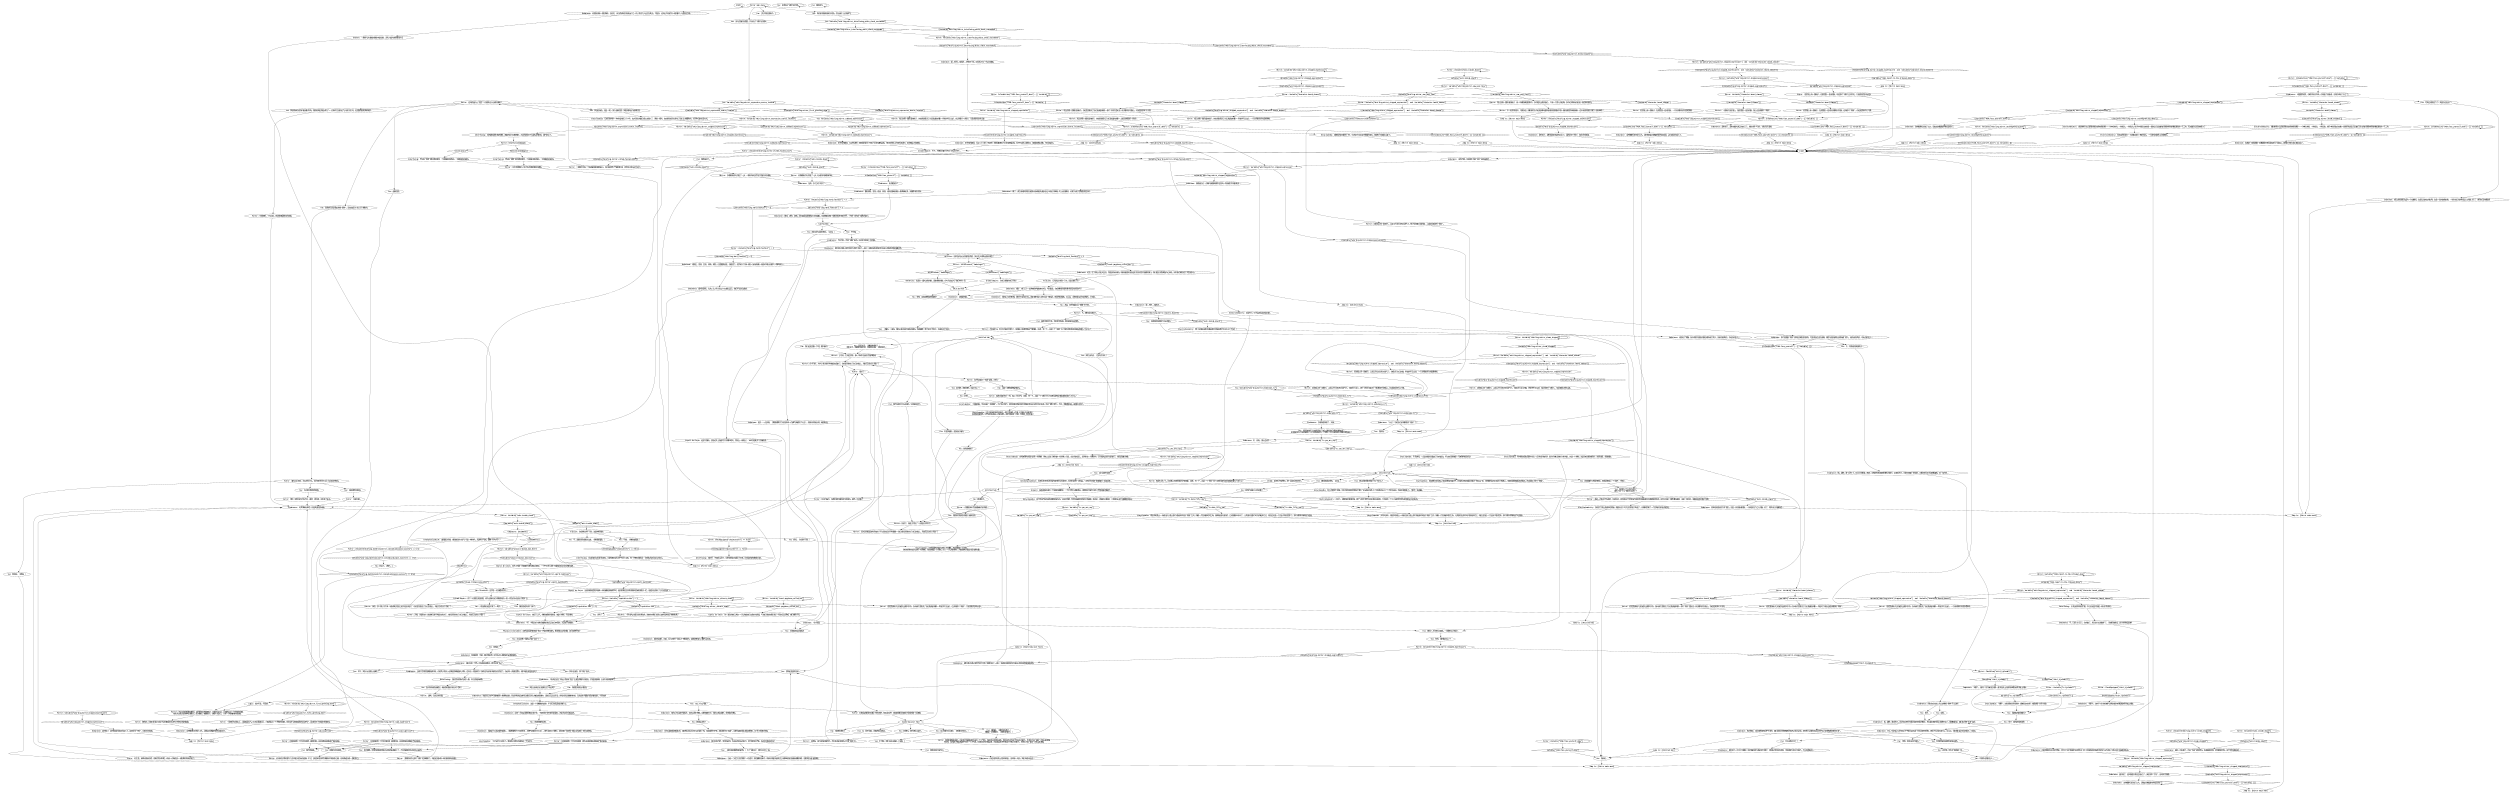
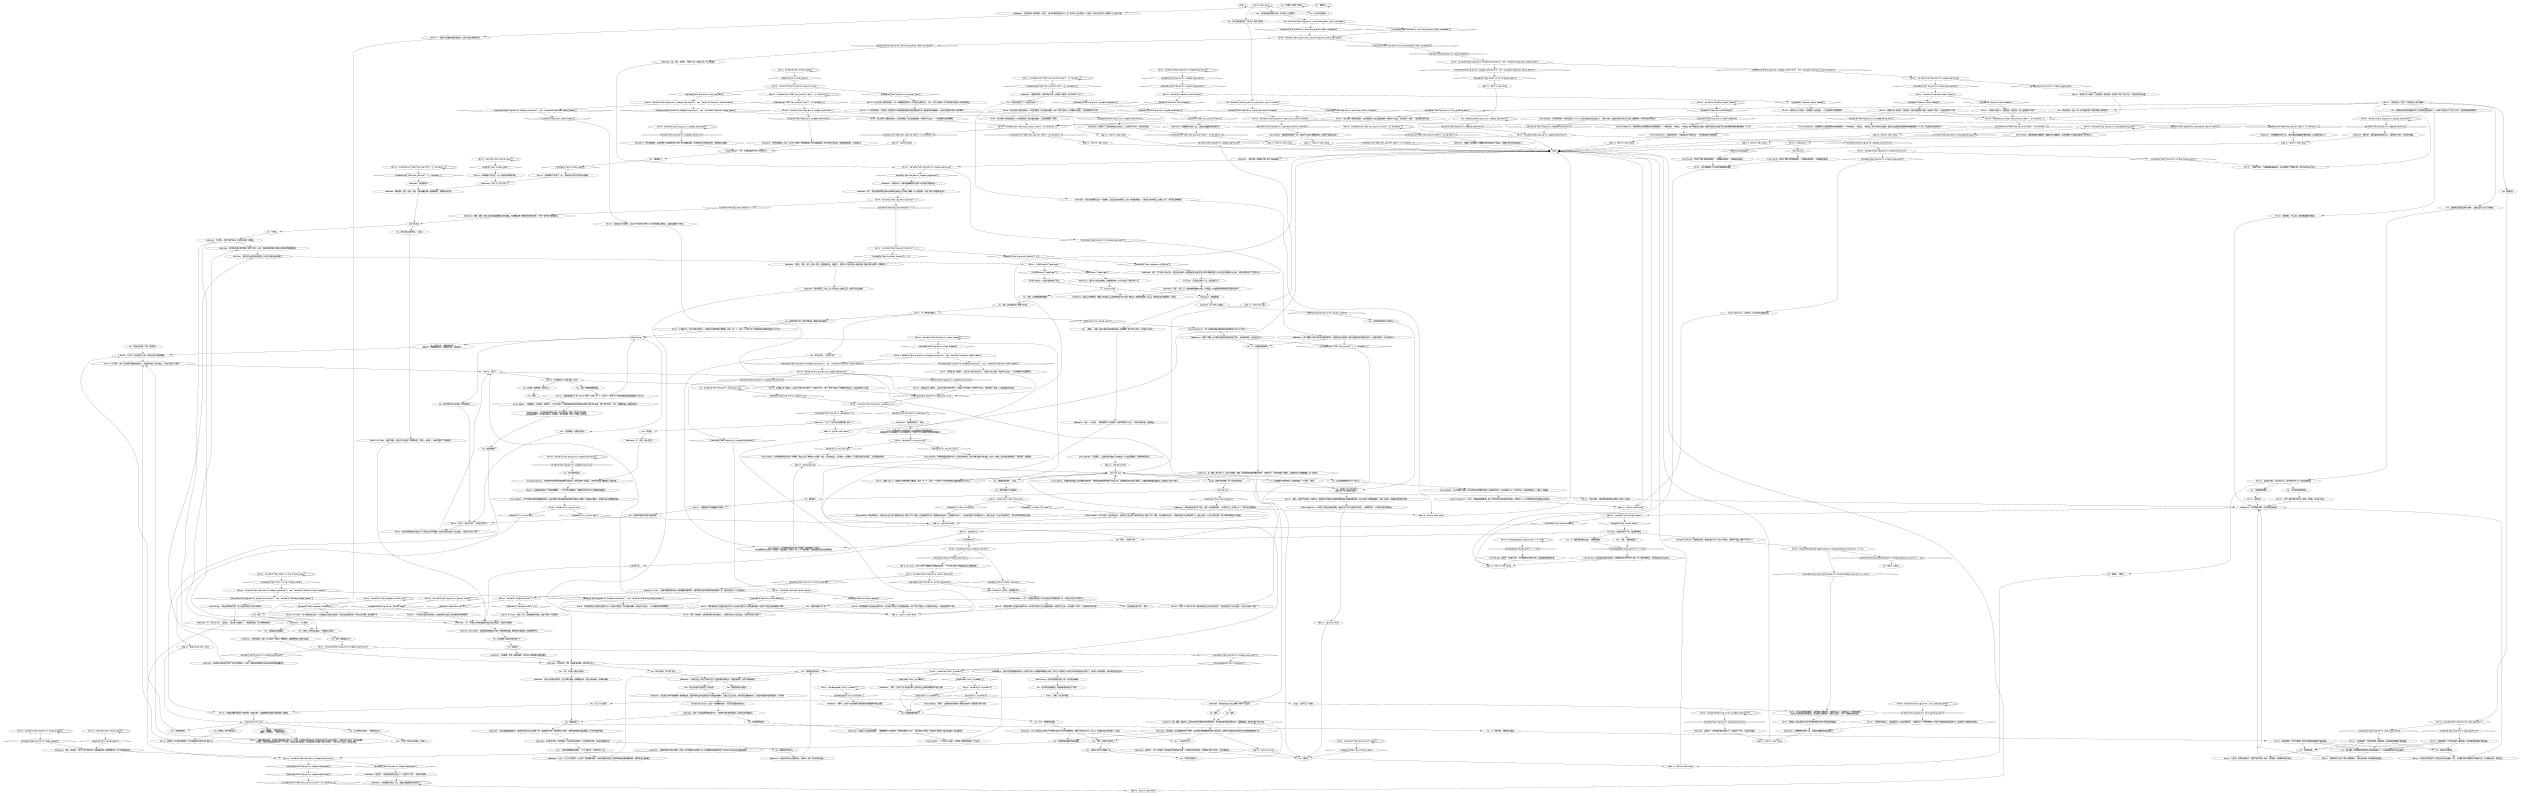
(514, 143) -> (1798, 143)
(518, 532) -> (969, 532)
(699, 708) -> (572, 675)
